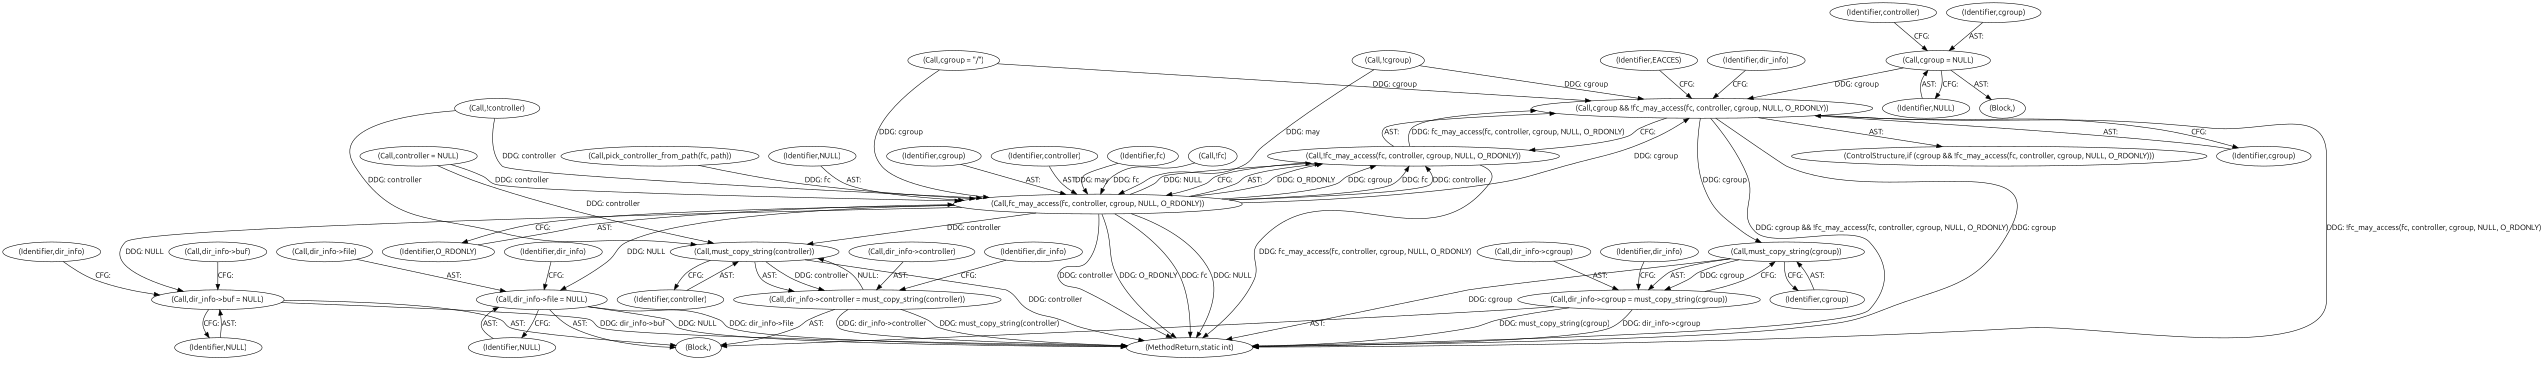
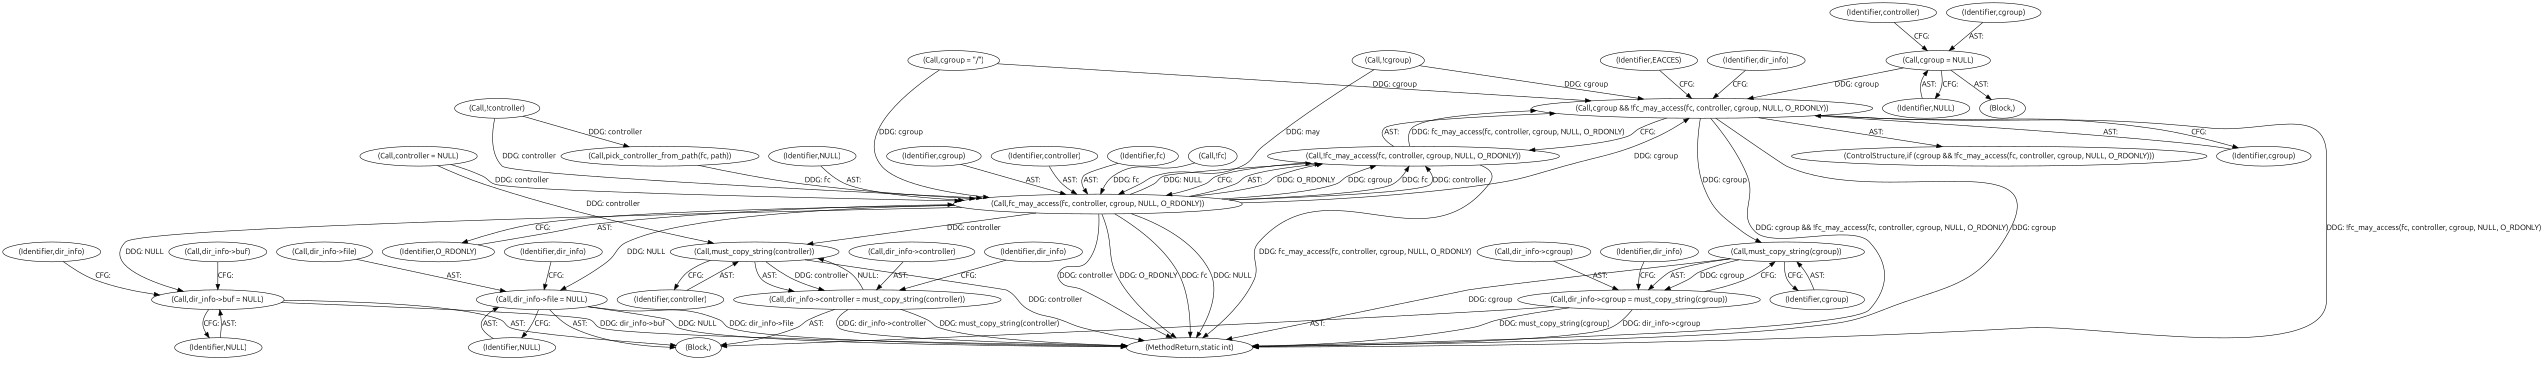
(1092, 180) -> (1092, 180)
(422, 217) -> (573, 131)
